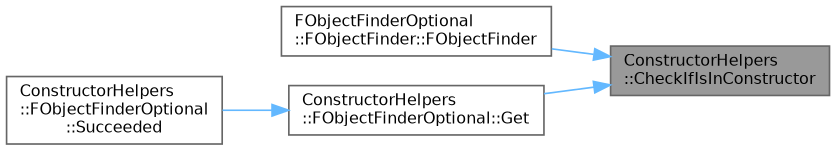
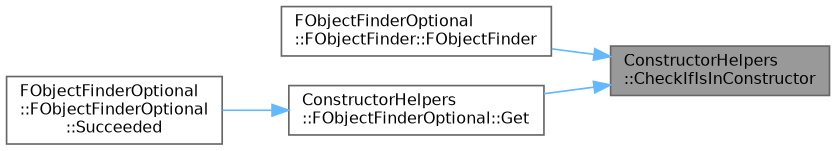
(114, 110) -> (114, 110)
